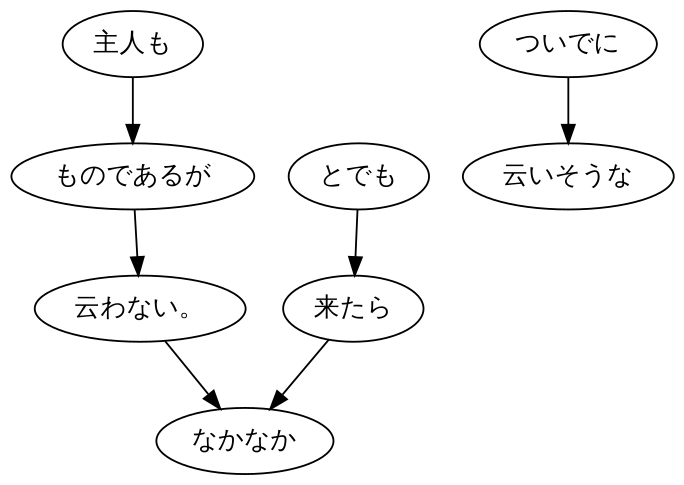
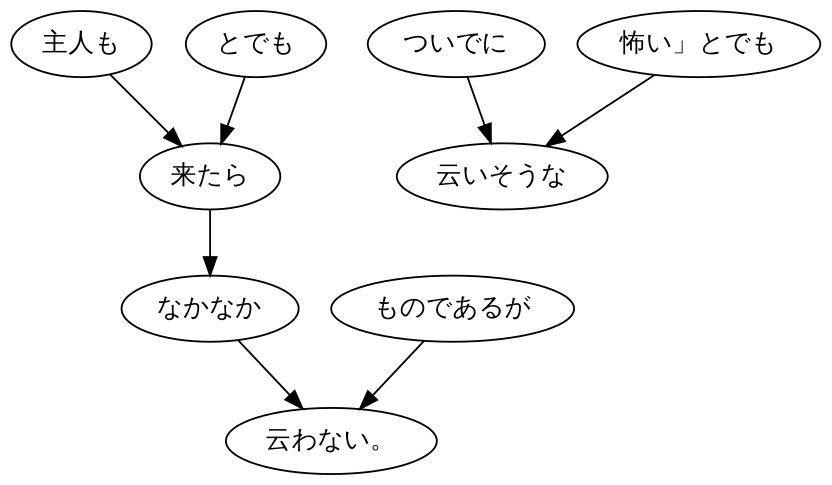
none -> (699, 44)
(133, 101) -> (139, 104)
(187, 368) -> (264, 368)
